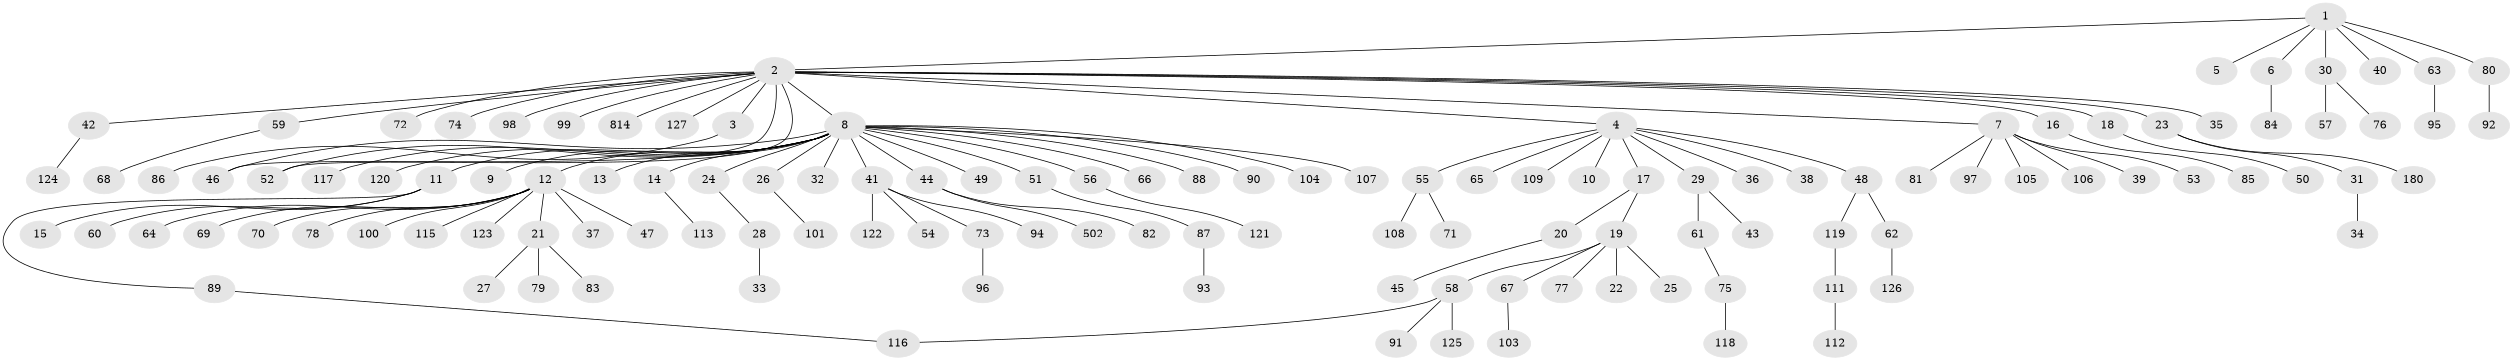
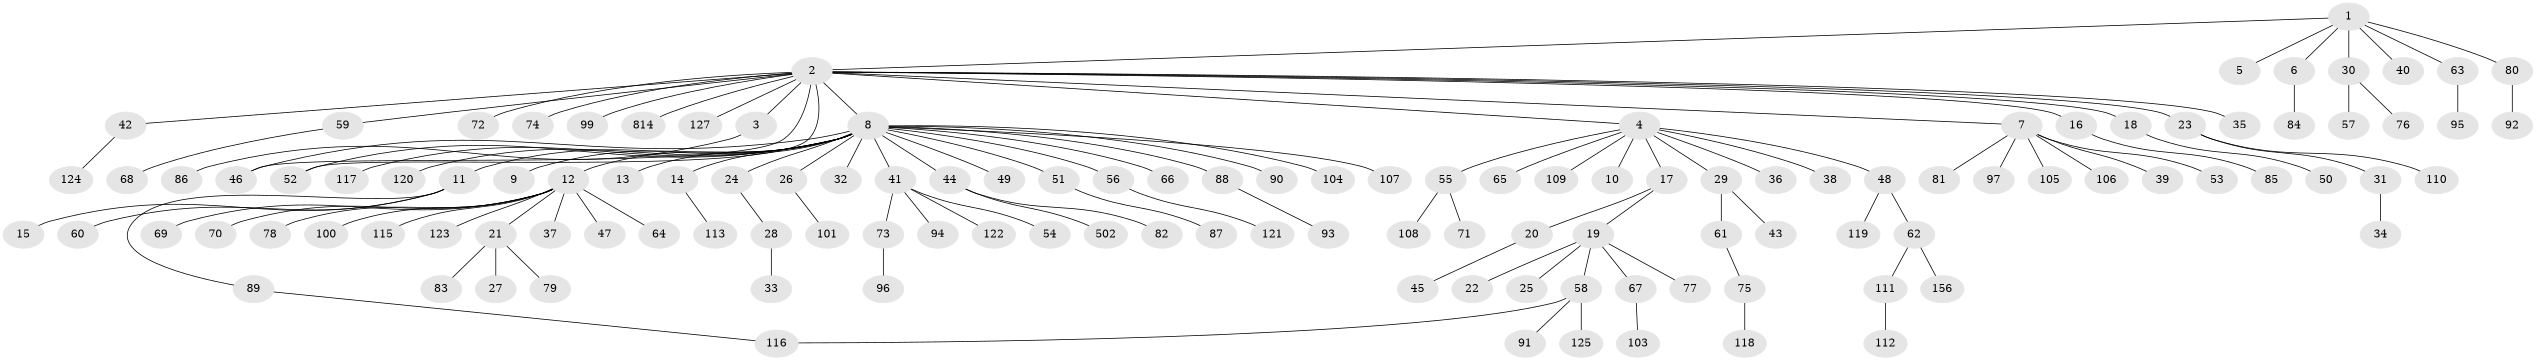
(510, 126) -> none
(2413, 180) -> (2437, 180)
(1204, 262) -> (1275, 207)
(1835, 262) -> (1900, 262)
(1892, 289) -> (1942, 289)
